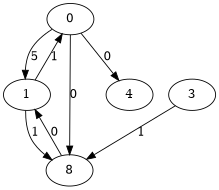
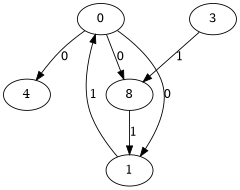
(35, 57) -> (168, 95)
(55, 133) -> (134, 133)
(29, 135) -> none
